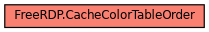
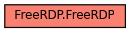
(105, 16) -> (65, 16)
